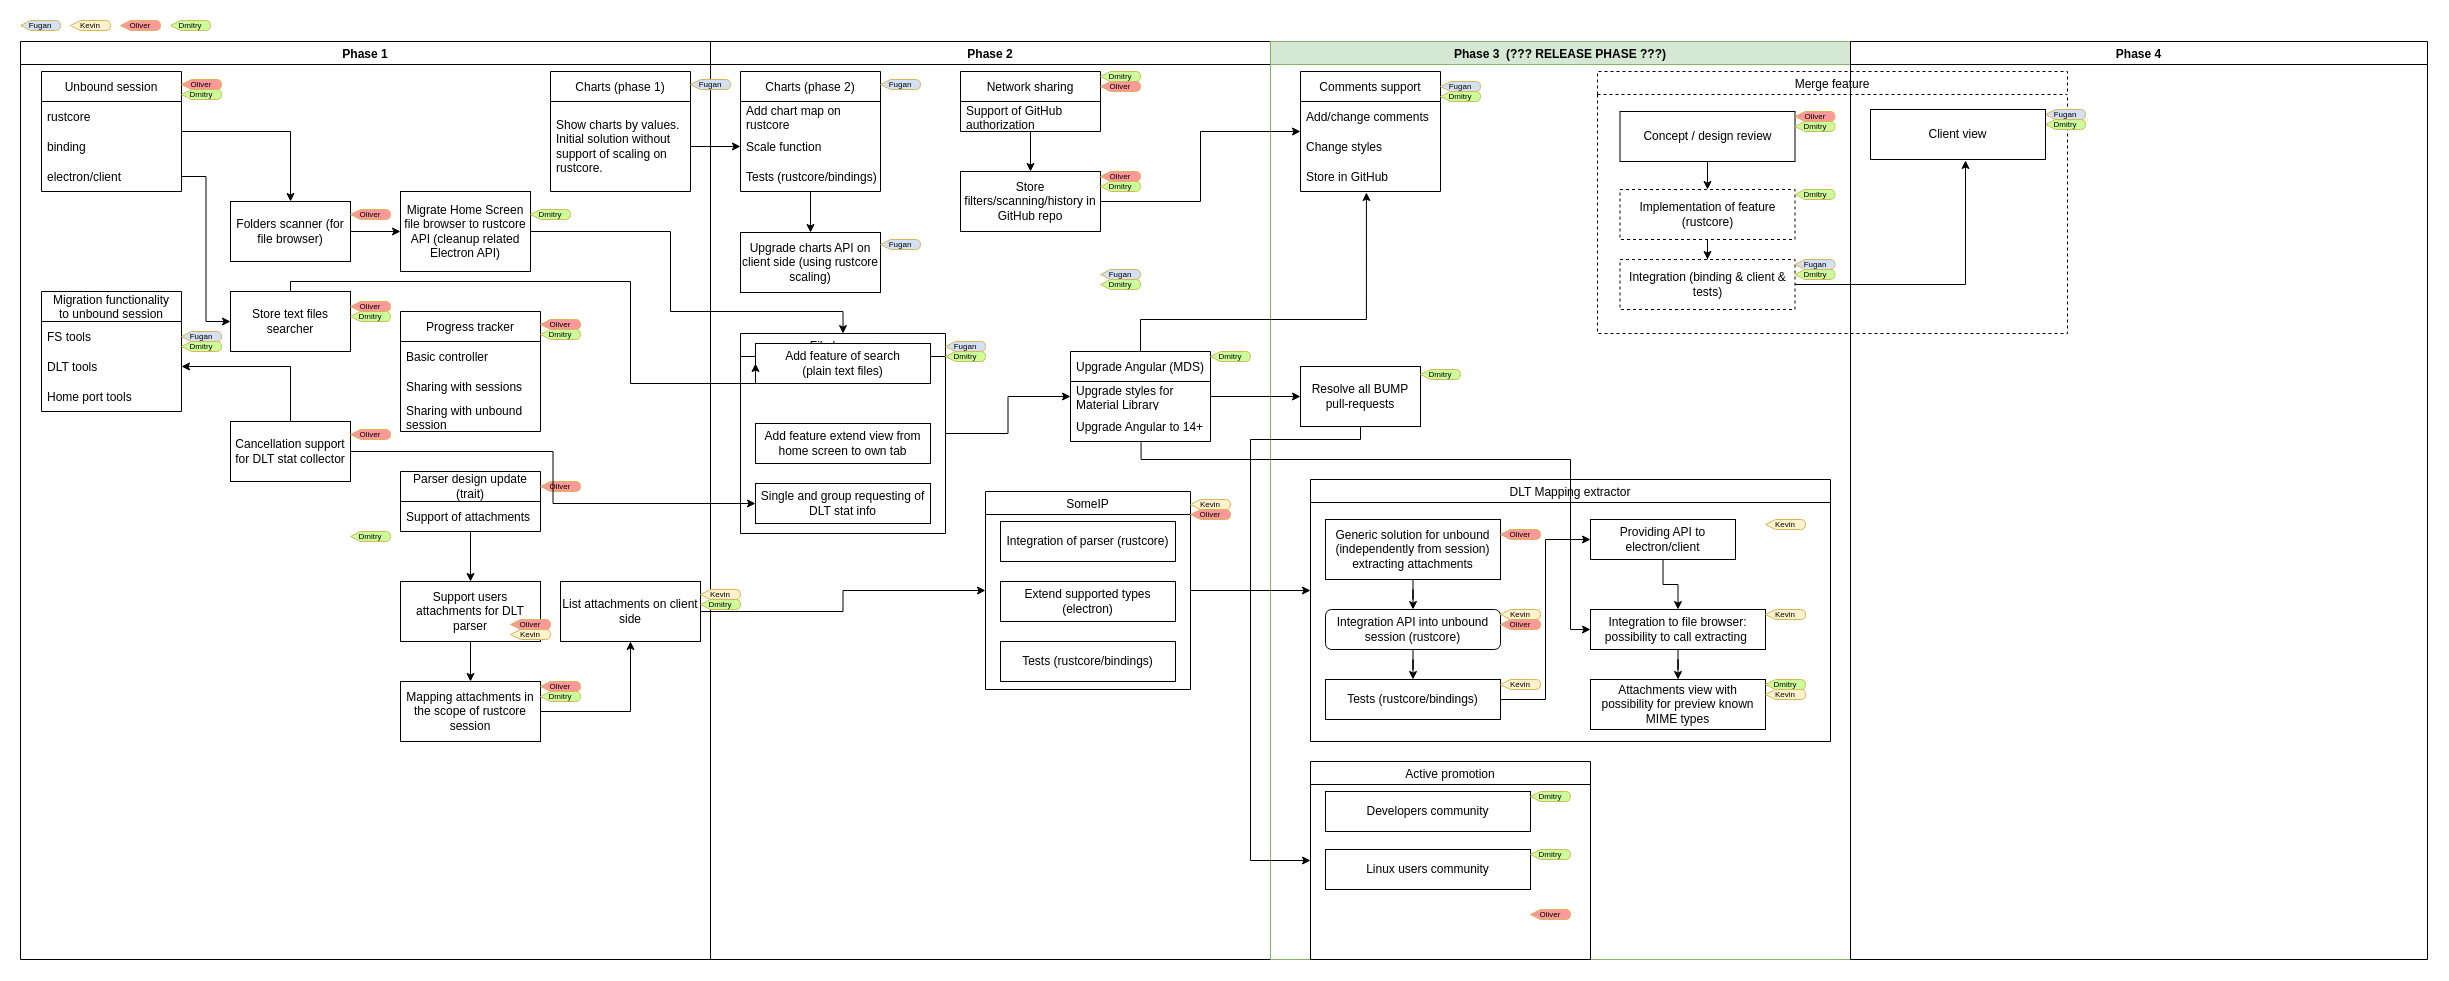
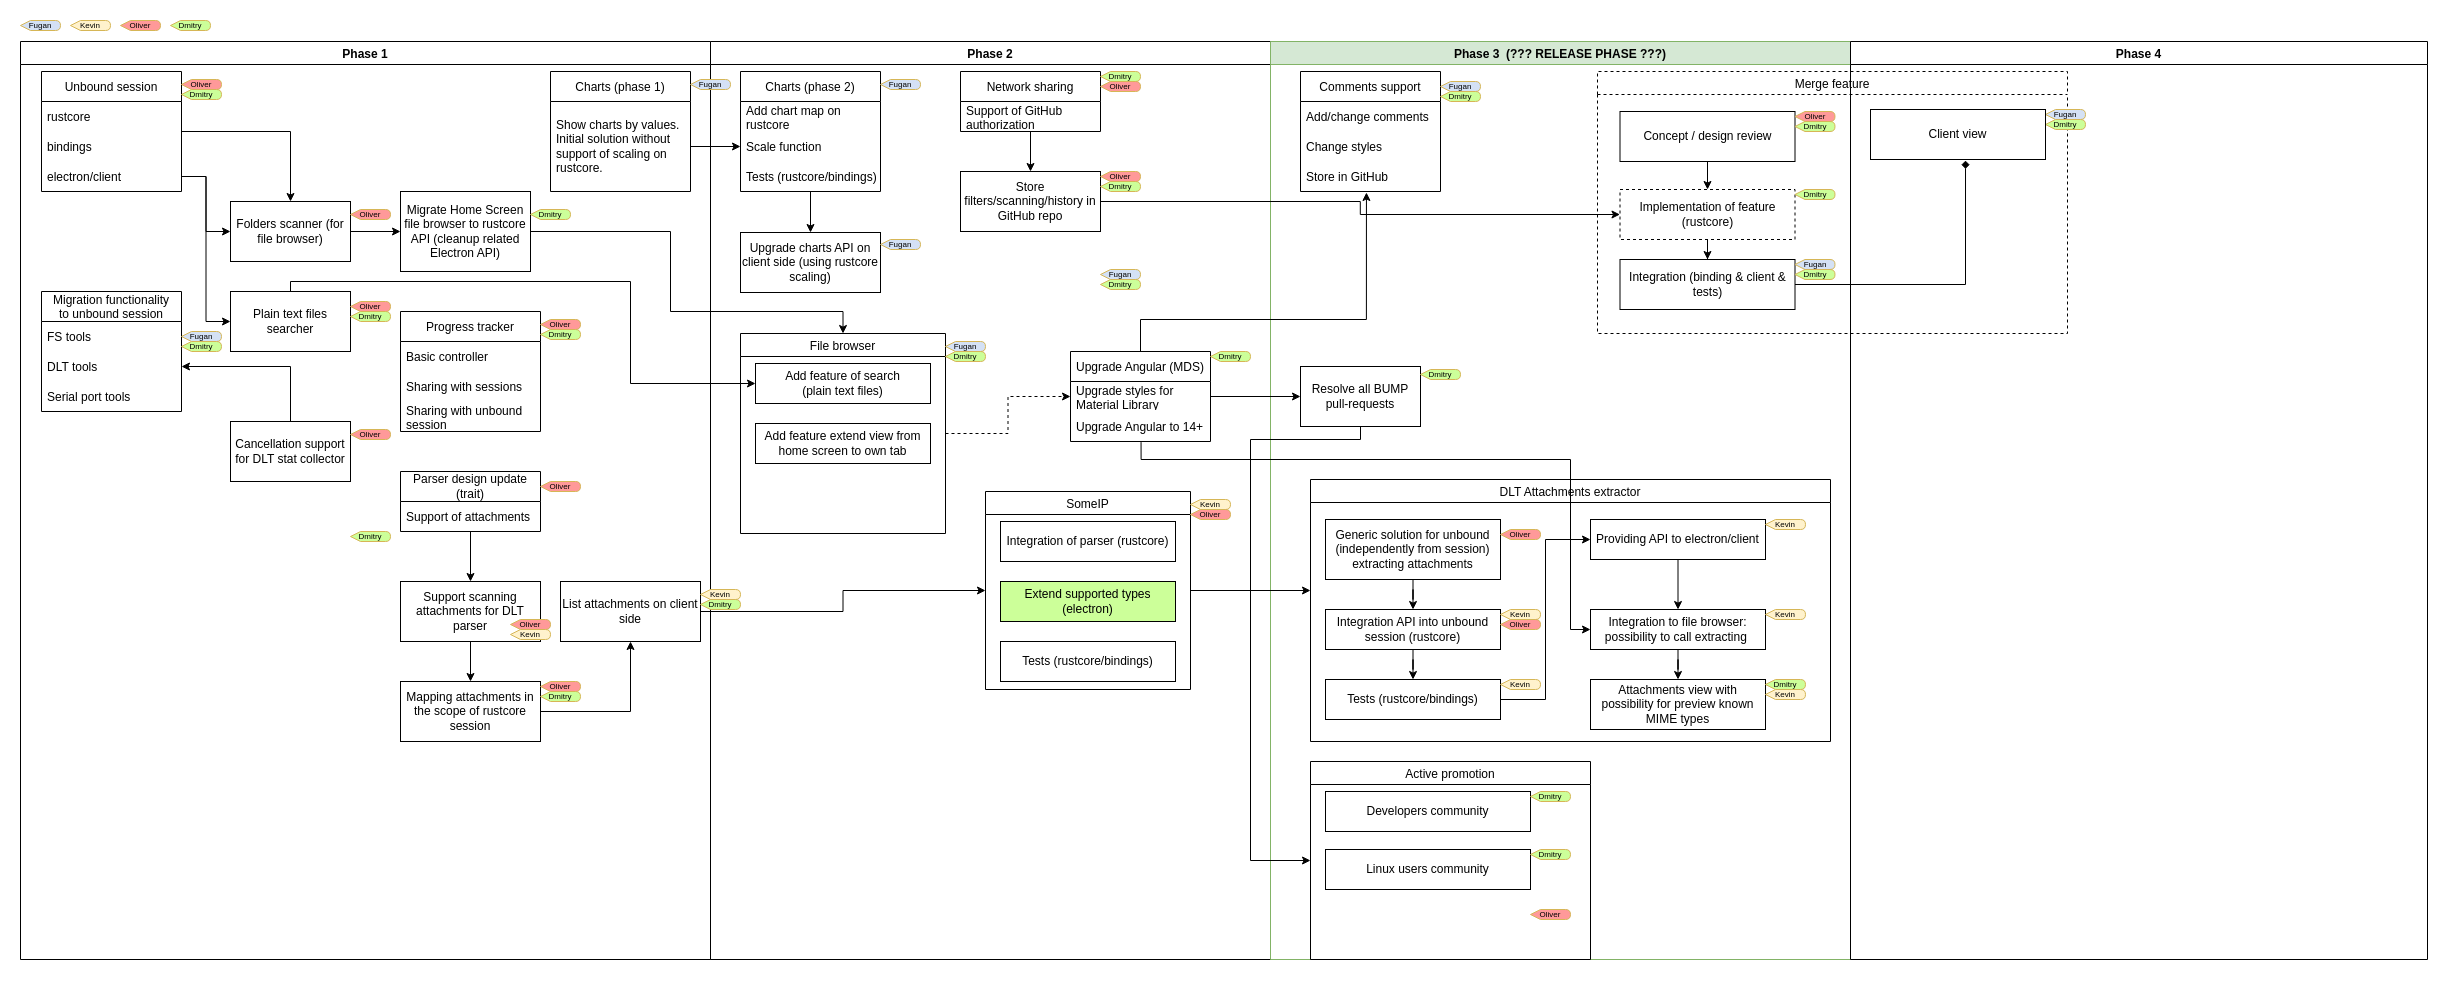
(1211, 132) -> (1399, 215)
(67, 147) -> (71, 147)
(1966, 169) -> (1966, 169)
none -> (216, 232)
(1708, 285) -> (1708, 285)
(291, 322) -> (291, 322)
(843, 364) -> (843, 384)
(93, 397) -> (96, 397)
(1008, 418) -> (1008, 418)
(553, 475) -> none
(1570, 492) -> (1570, 492)
(843, 504) -> none
(1663, 540) -> (1678, 540)
(1088, 602) -> (1088, 602)
(471, 612) -> (471, 612)
(1413, 630) -> (1413, 630)
